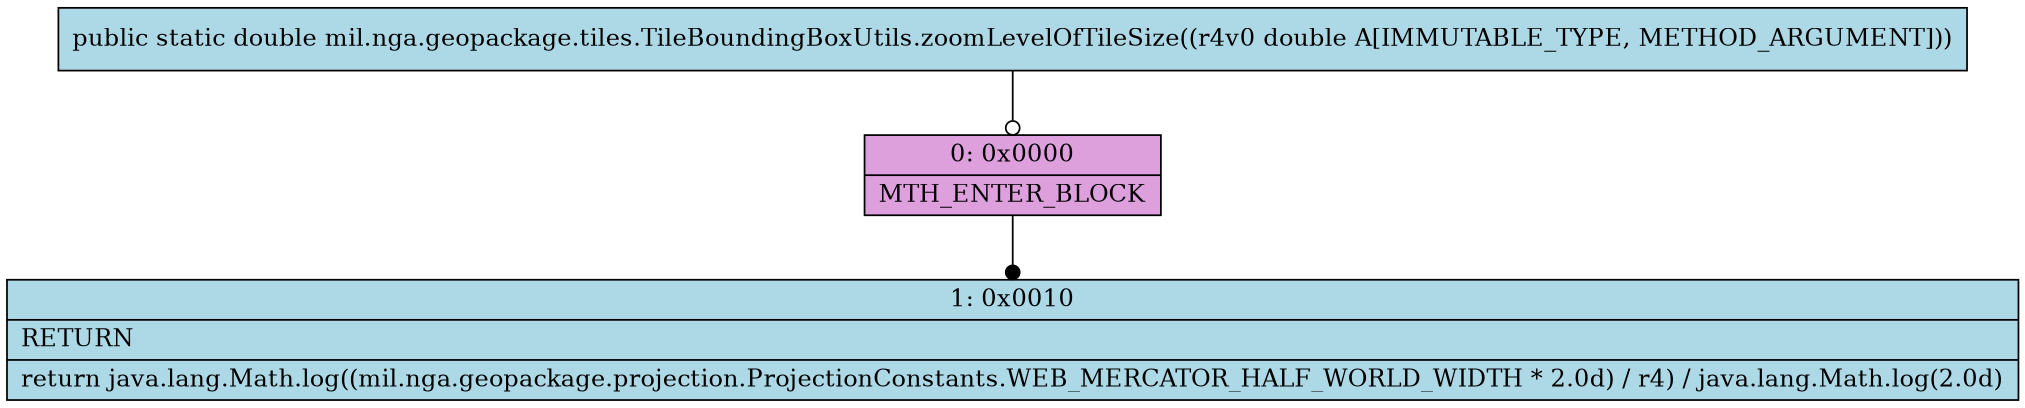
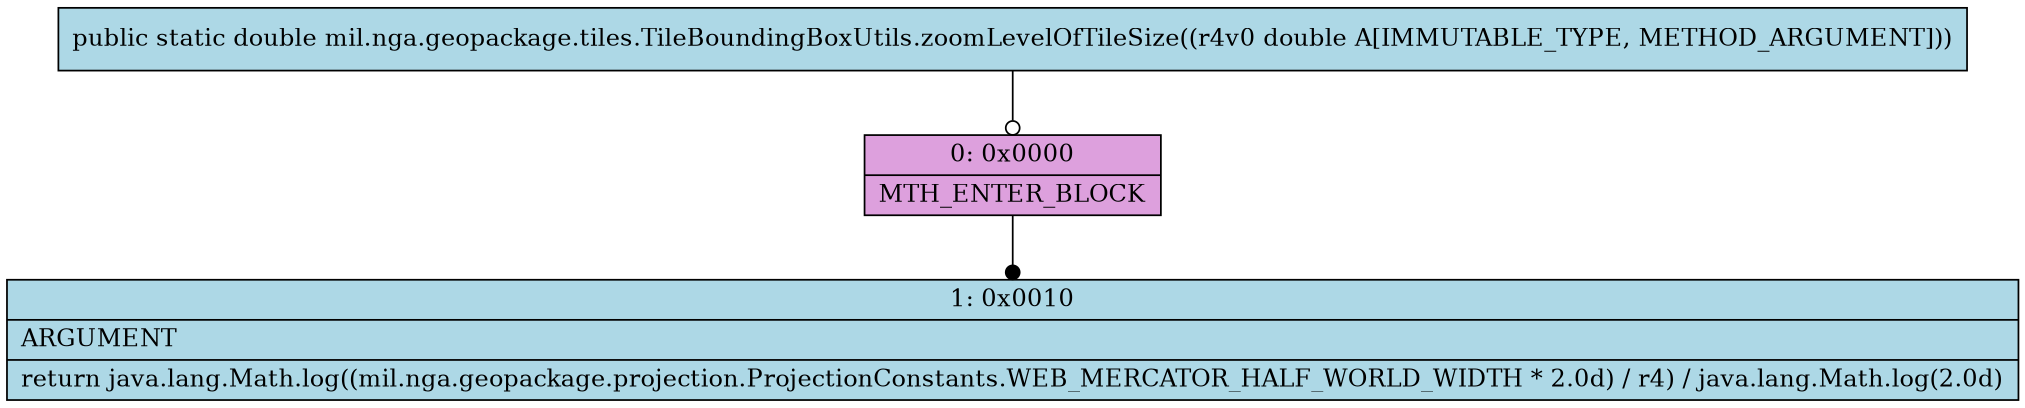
(78, 339) -> (99, 339)
